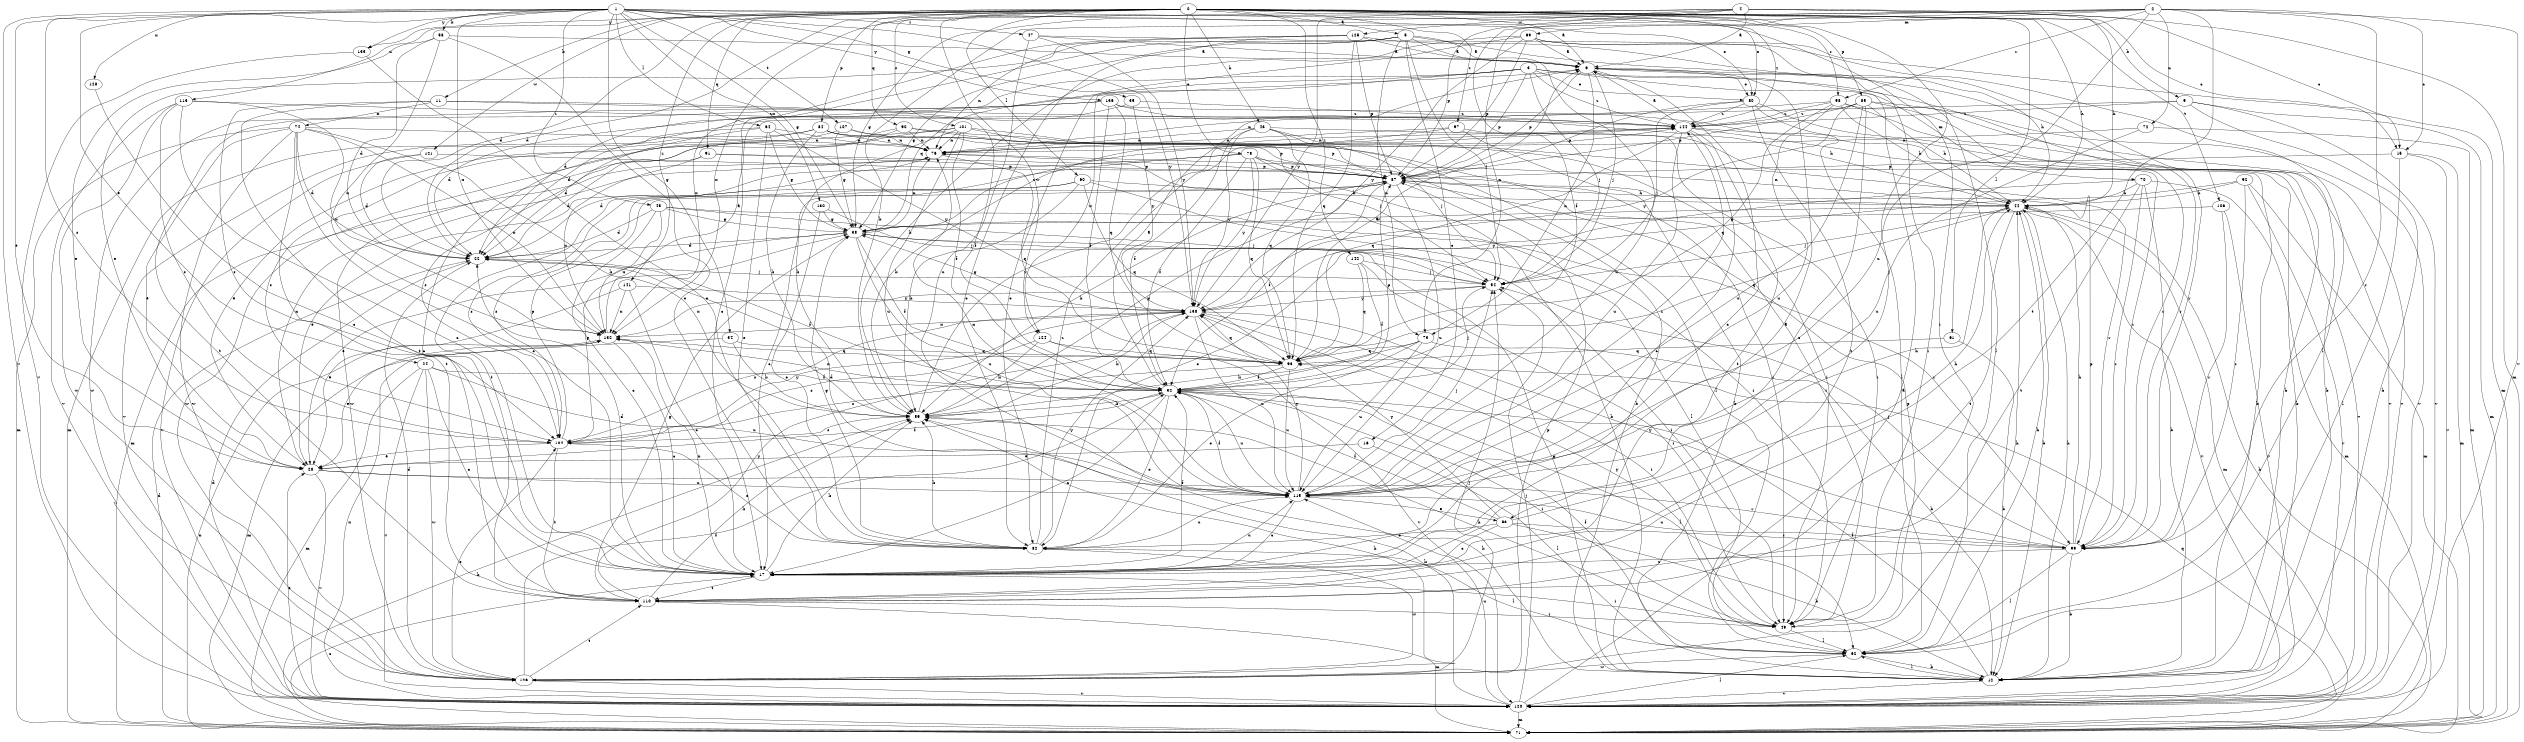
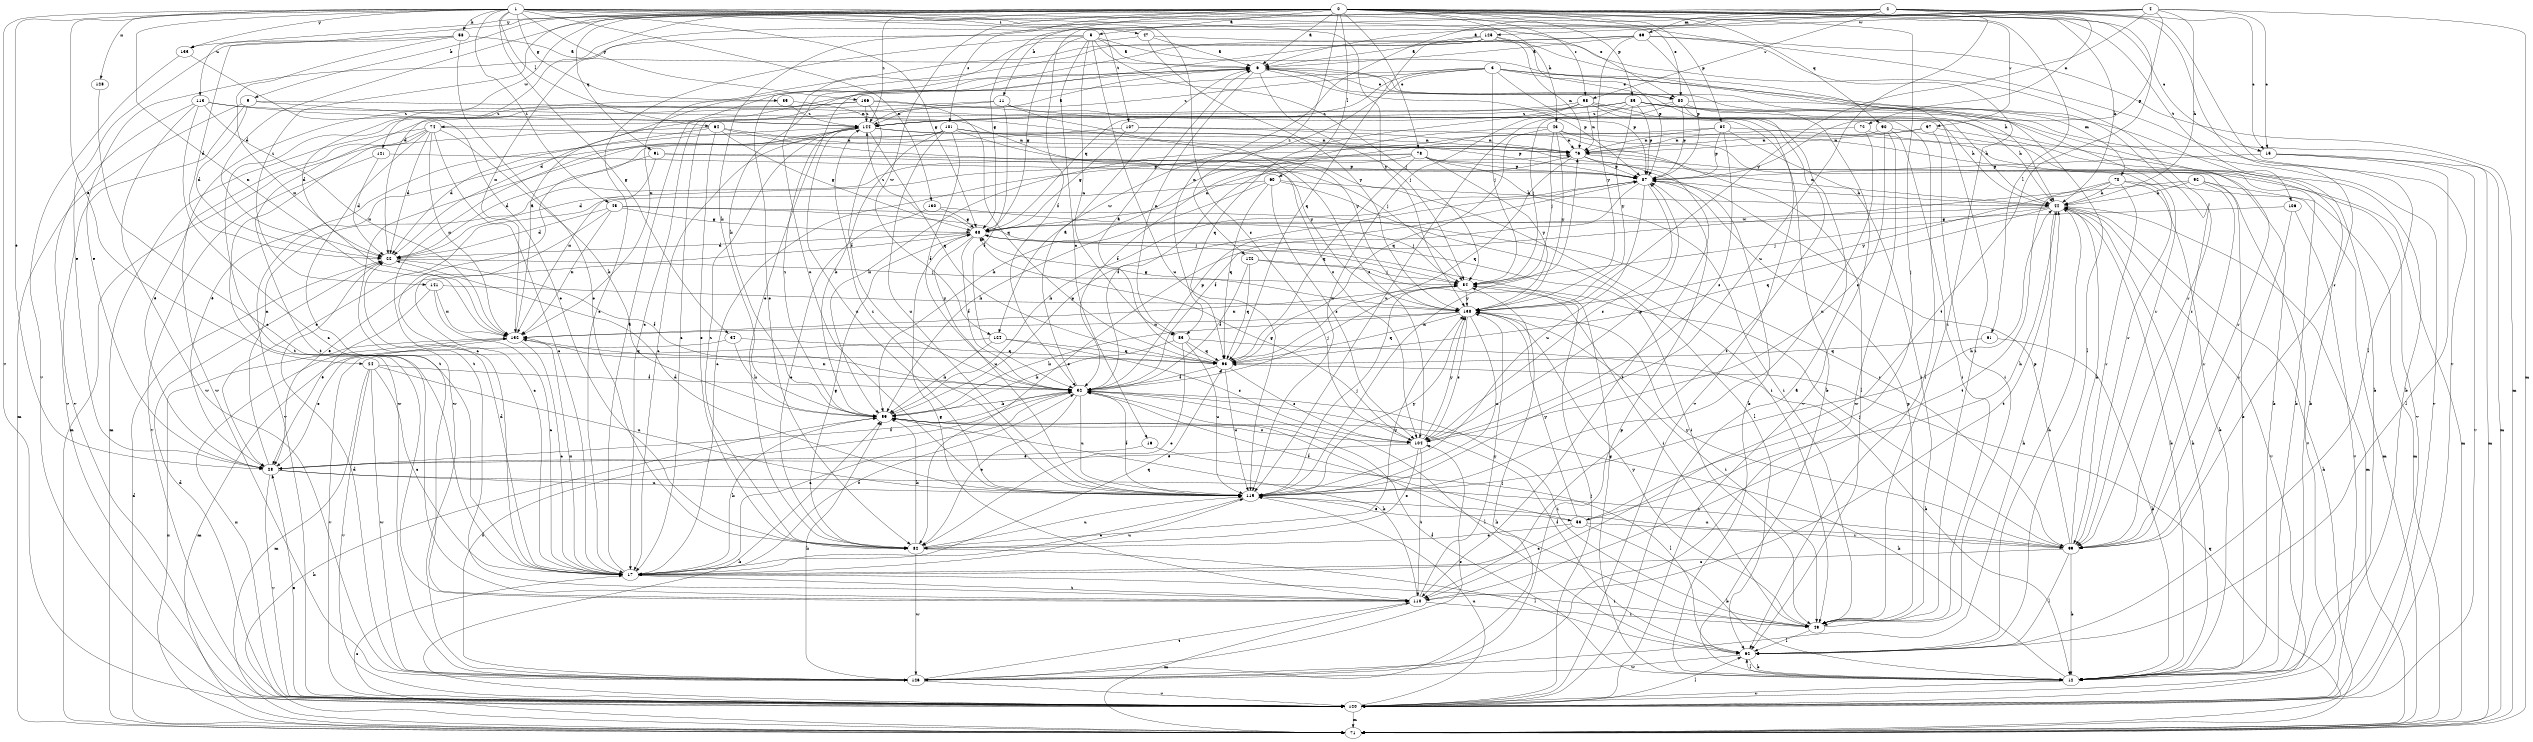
(1426, 338) -> (1181, 338)
none -> (929, 553)
